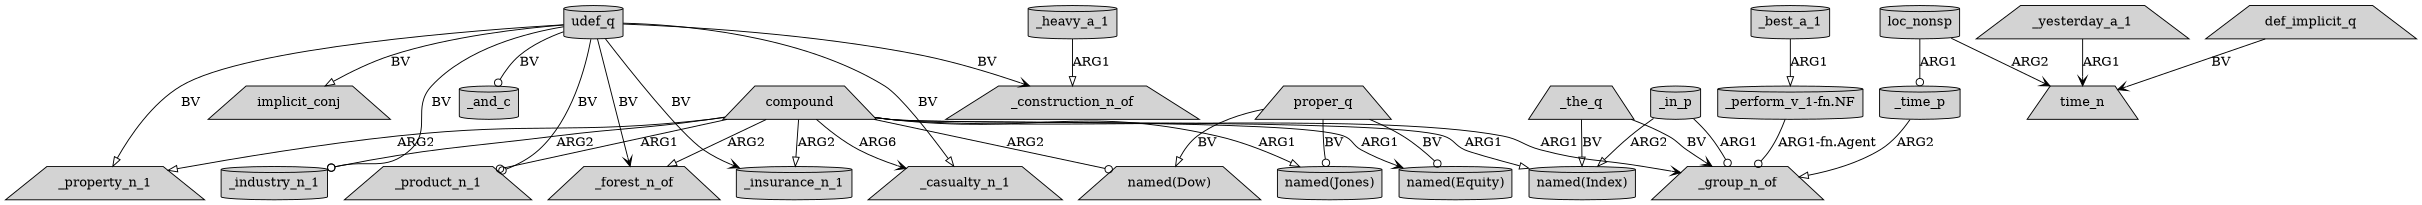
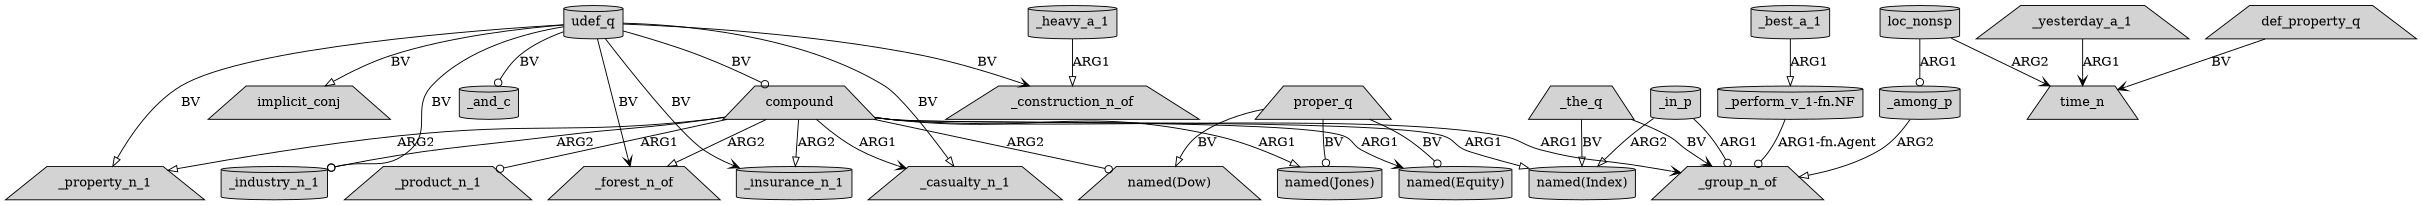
(2311, 22) -> (2311, 22)
(1920, 103) -> (1920, 103)
(565, 116) -> (694, 53)
(878, 143) -> (878, 143)
